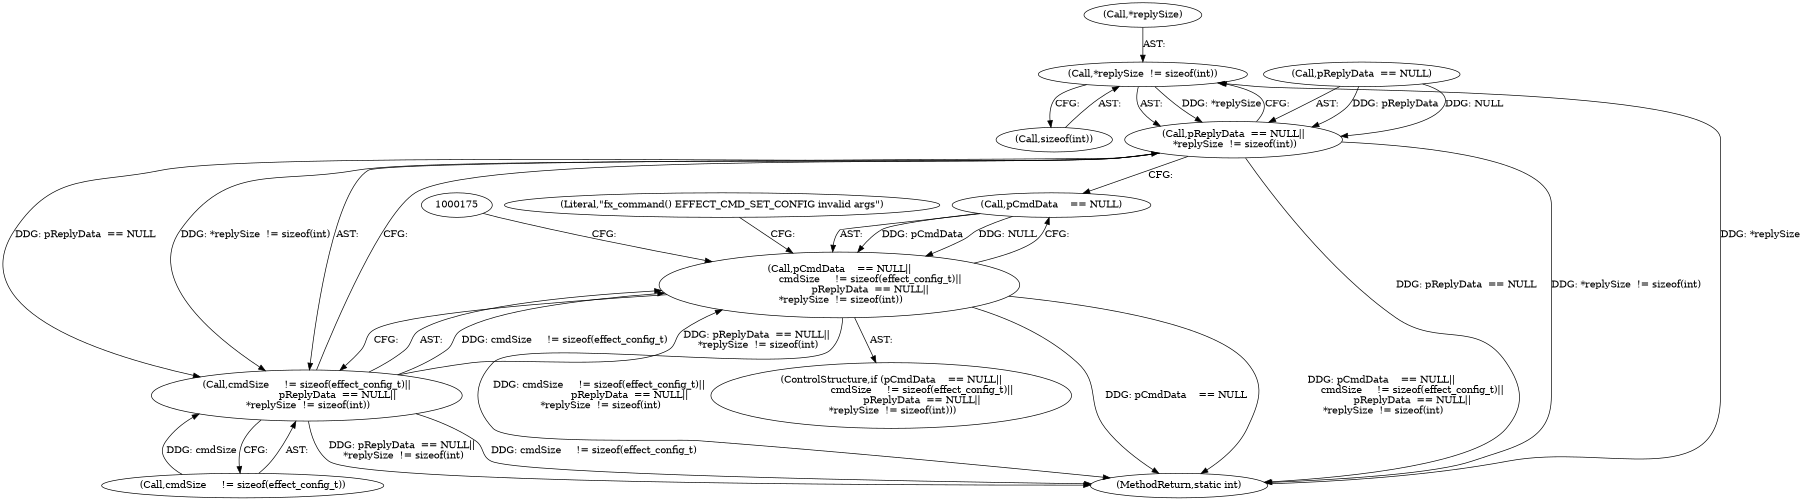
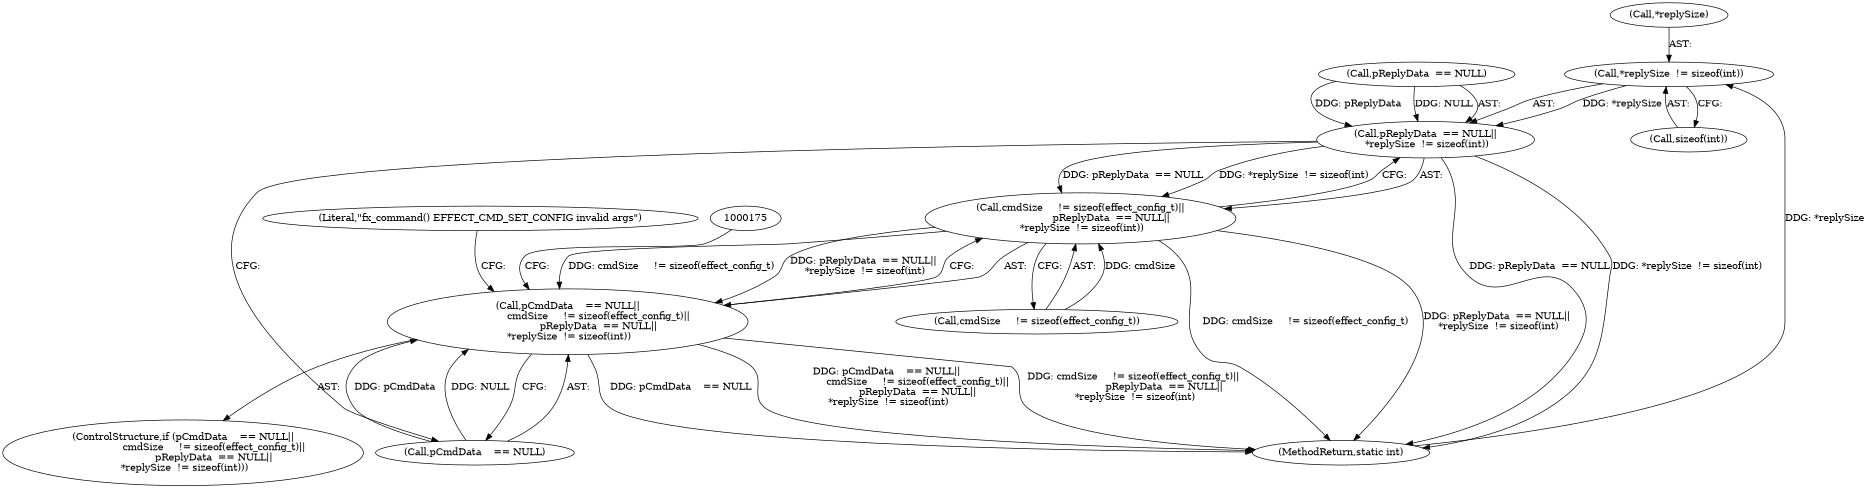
(1257, 95) -> none
